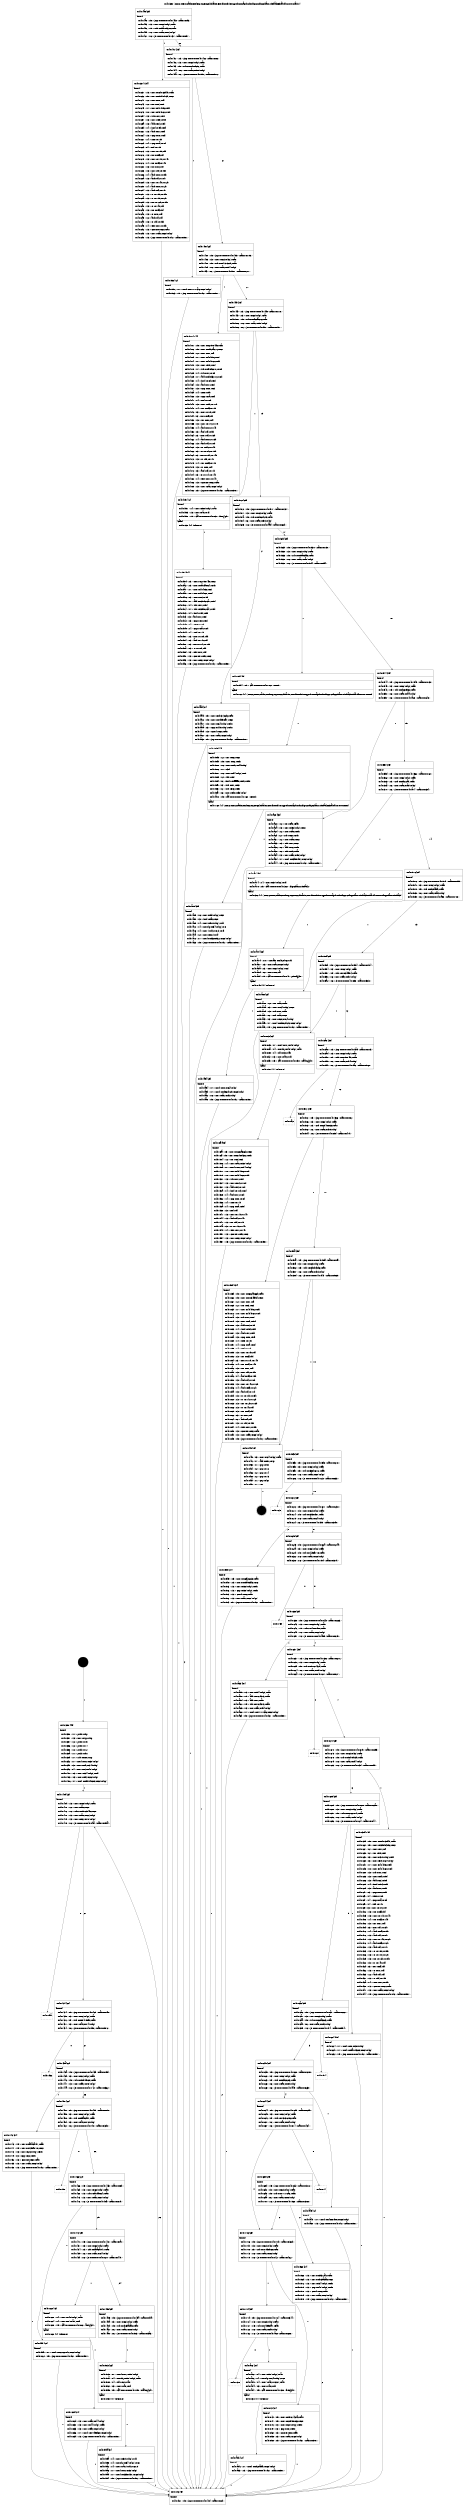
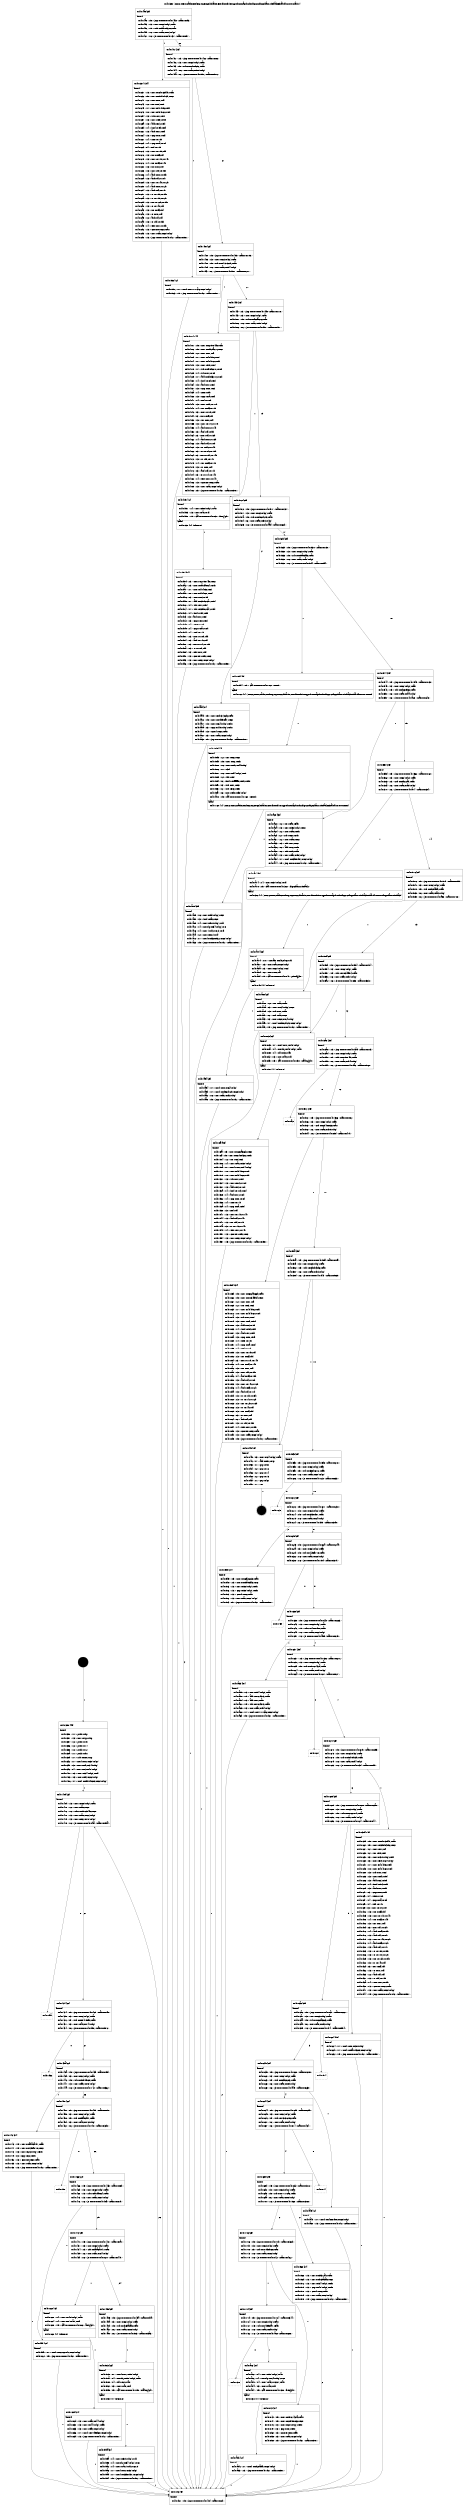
(252, 2177) -> (284, 2151)
